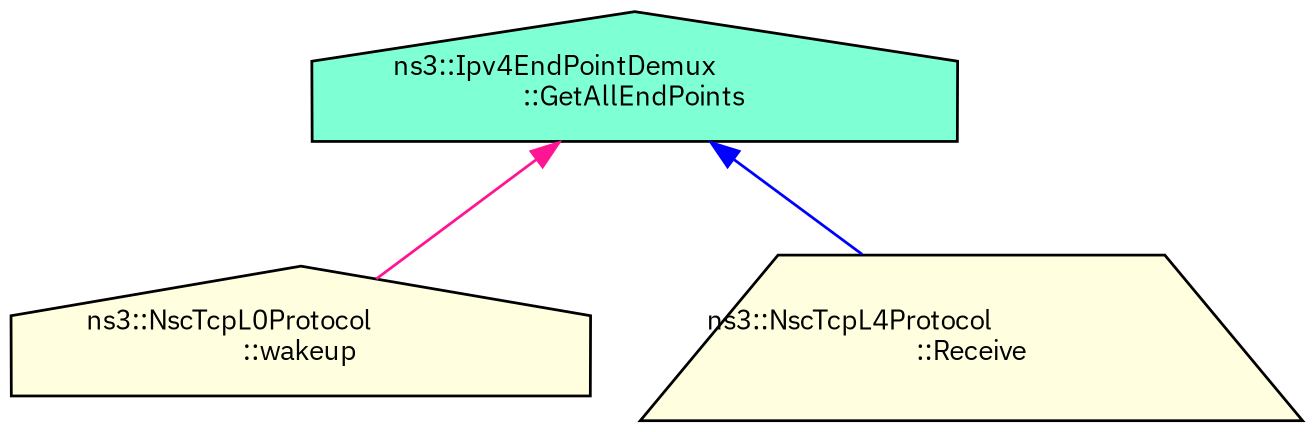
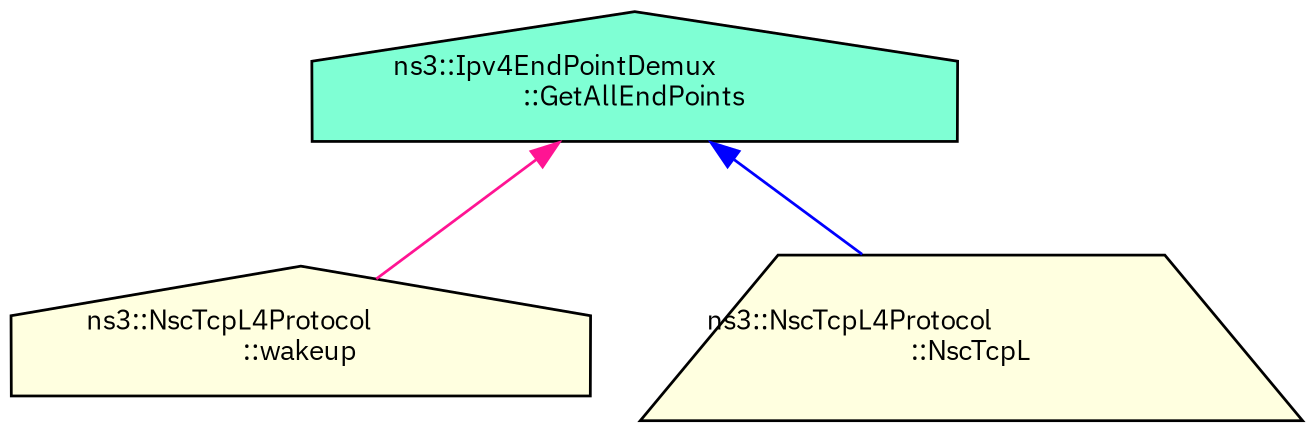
(301, 338) -> (301, 338)
(971, 338) -> (971, 338)
